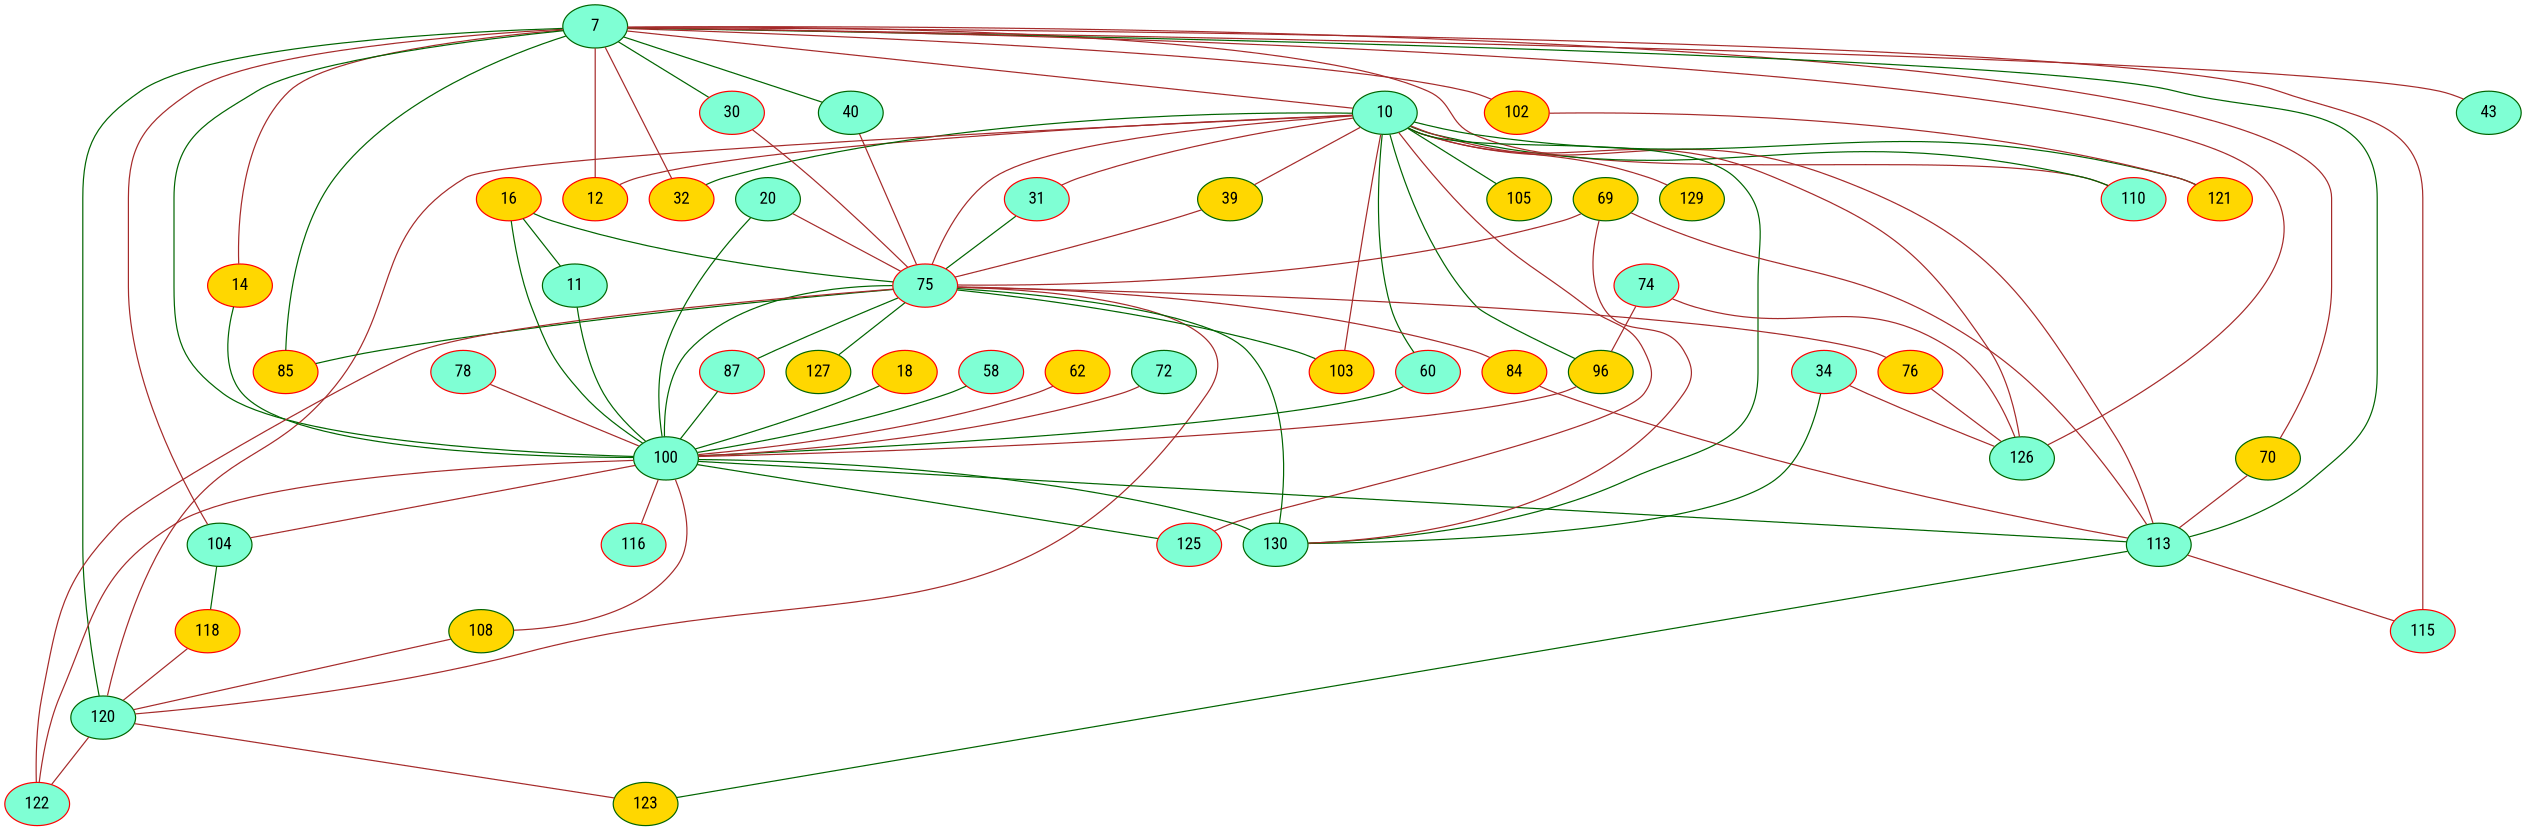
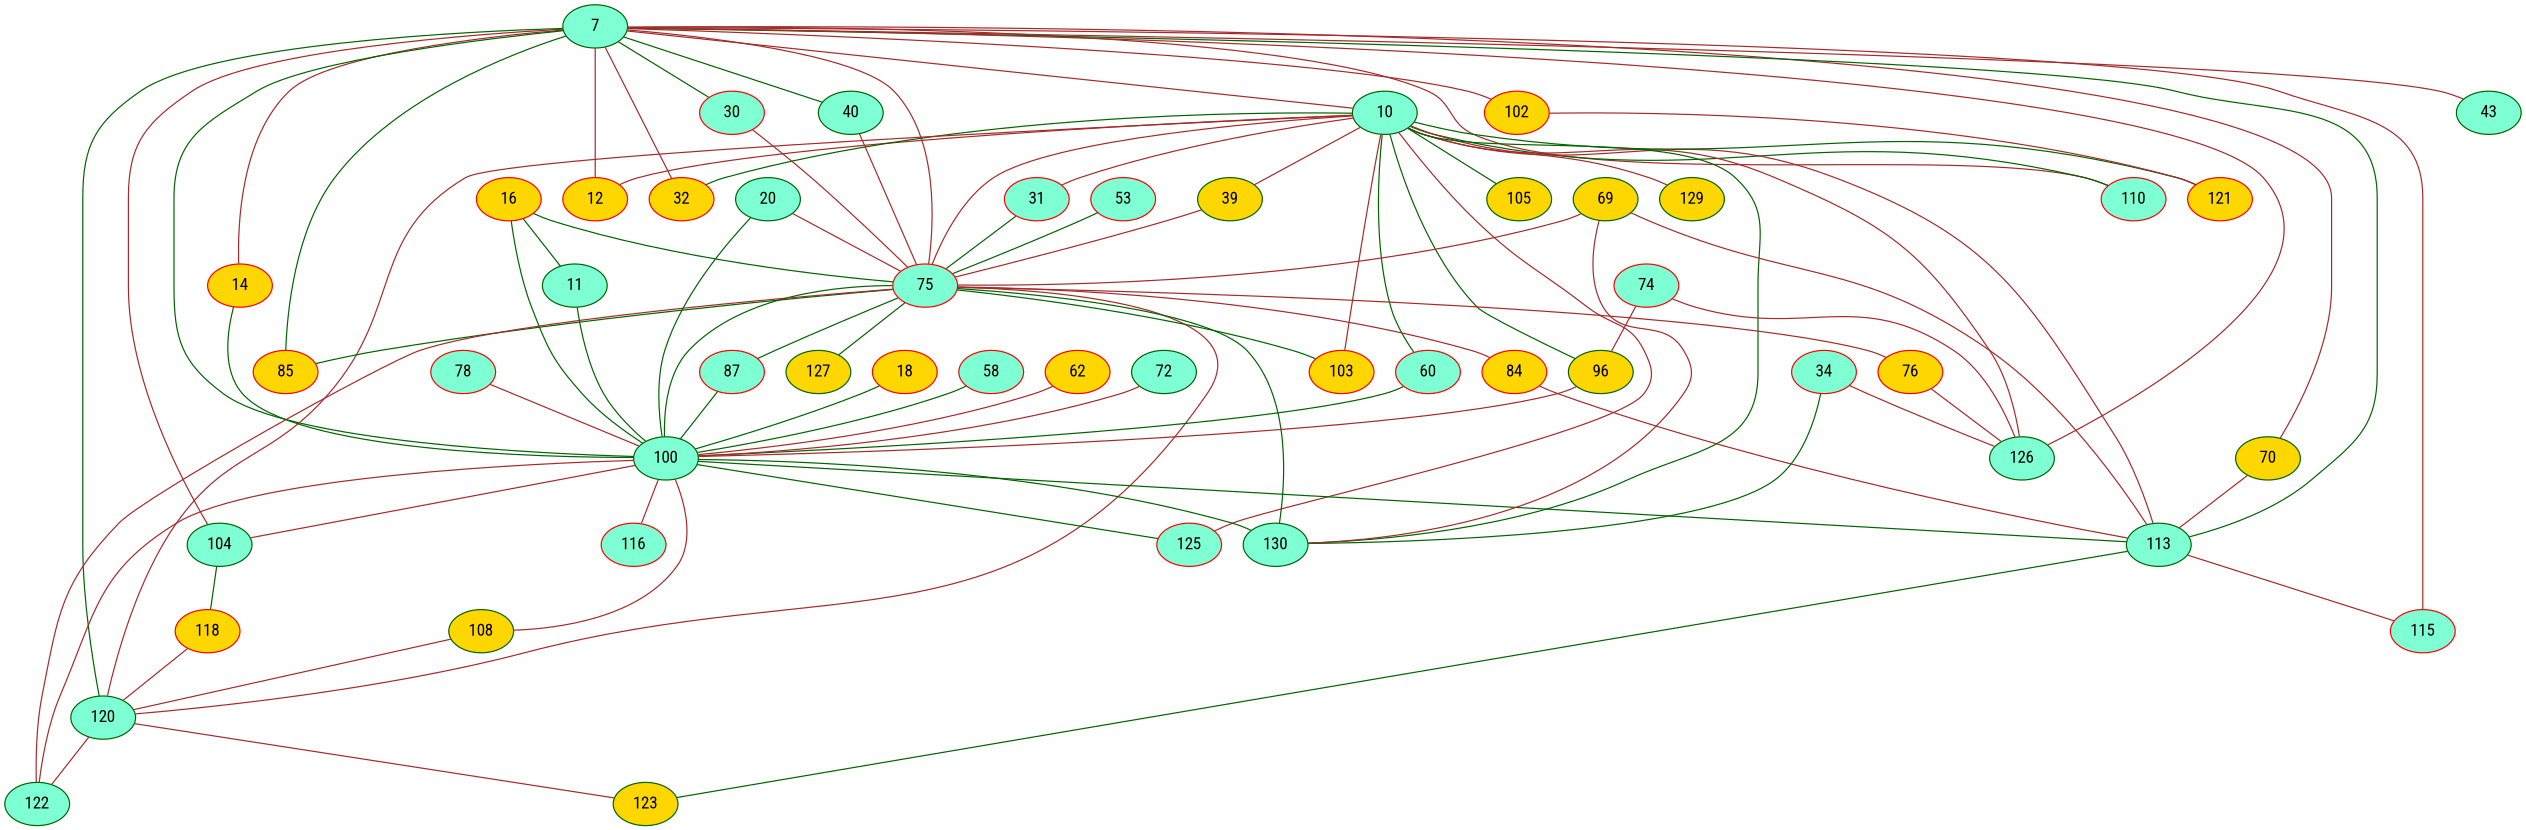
none -> (853, 69)
none -> (1123, 199)
(37, 804) -> (37, 804)
